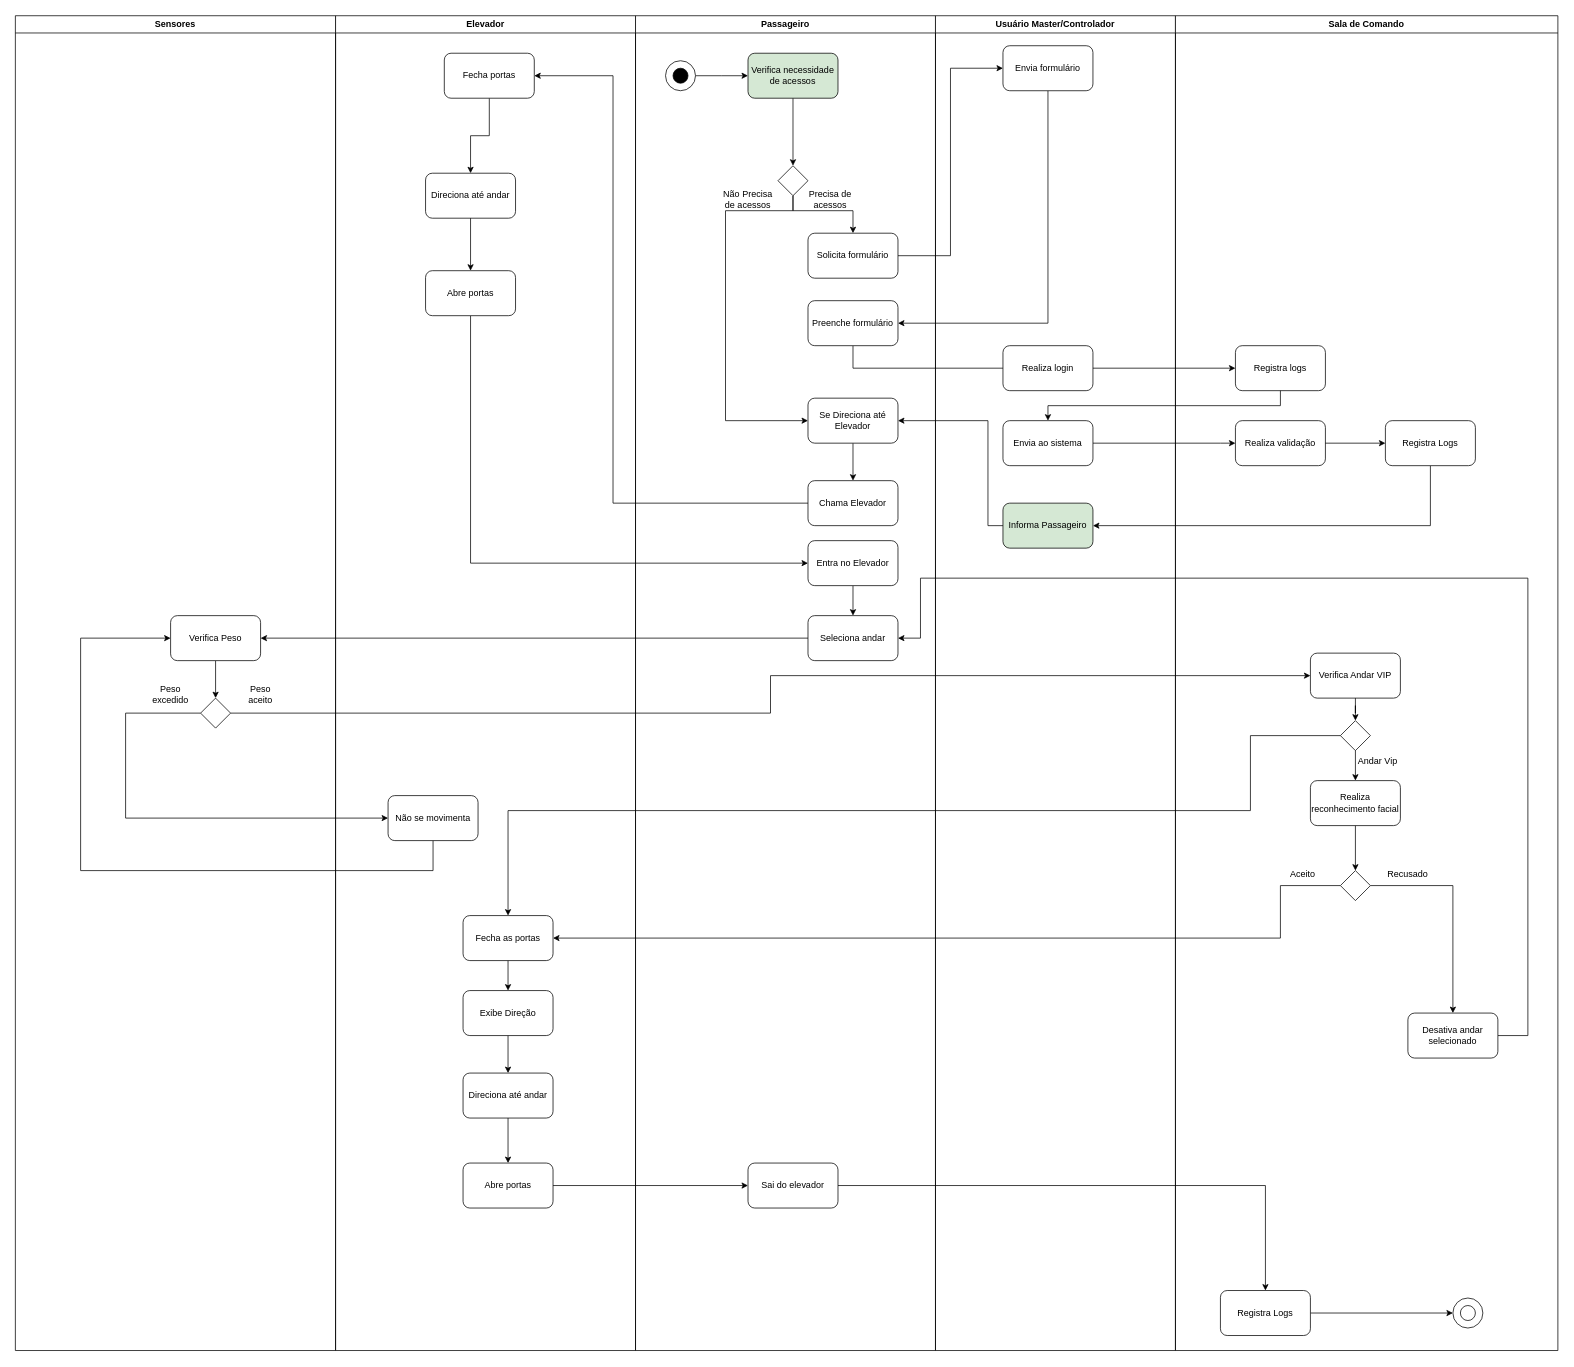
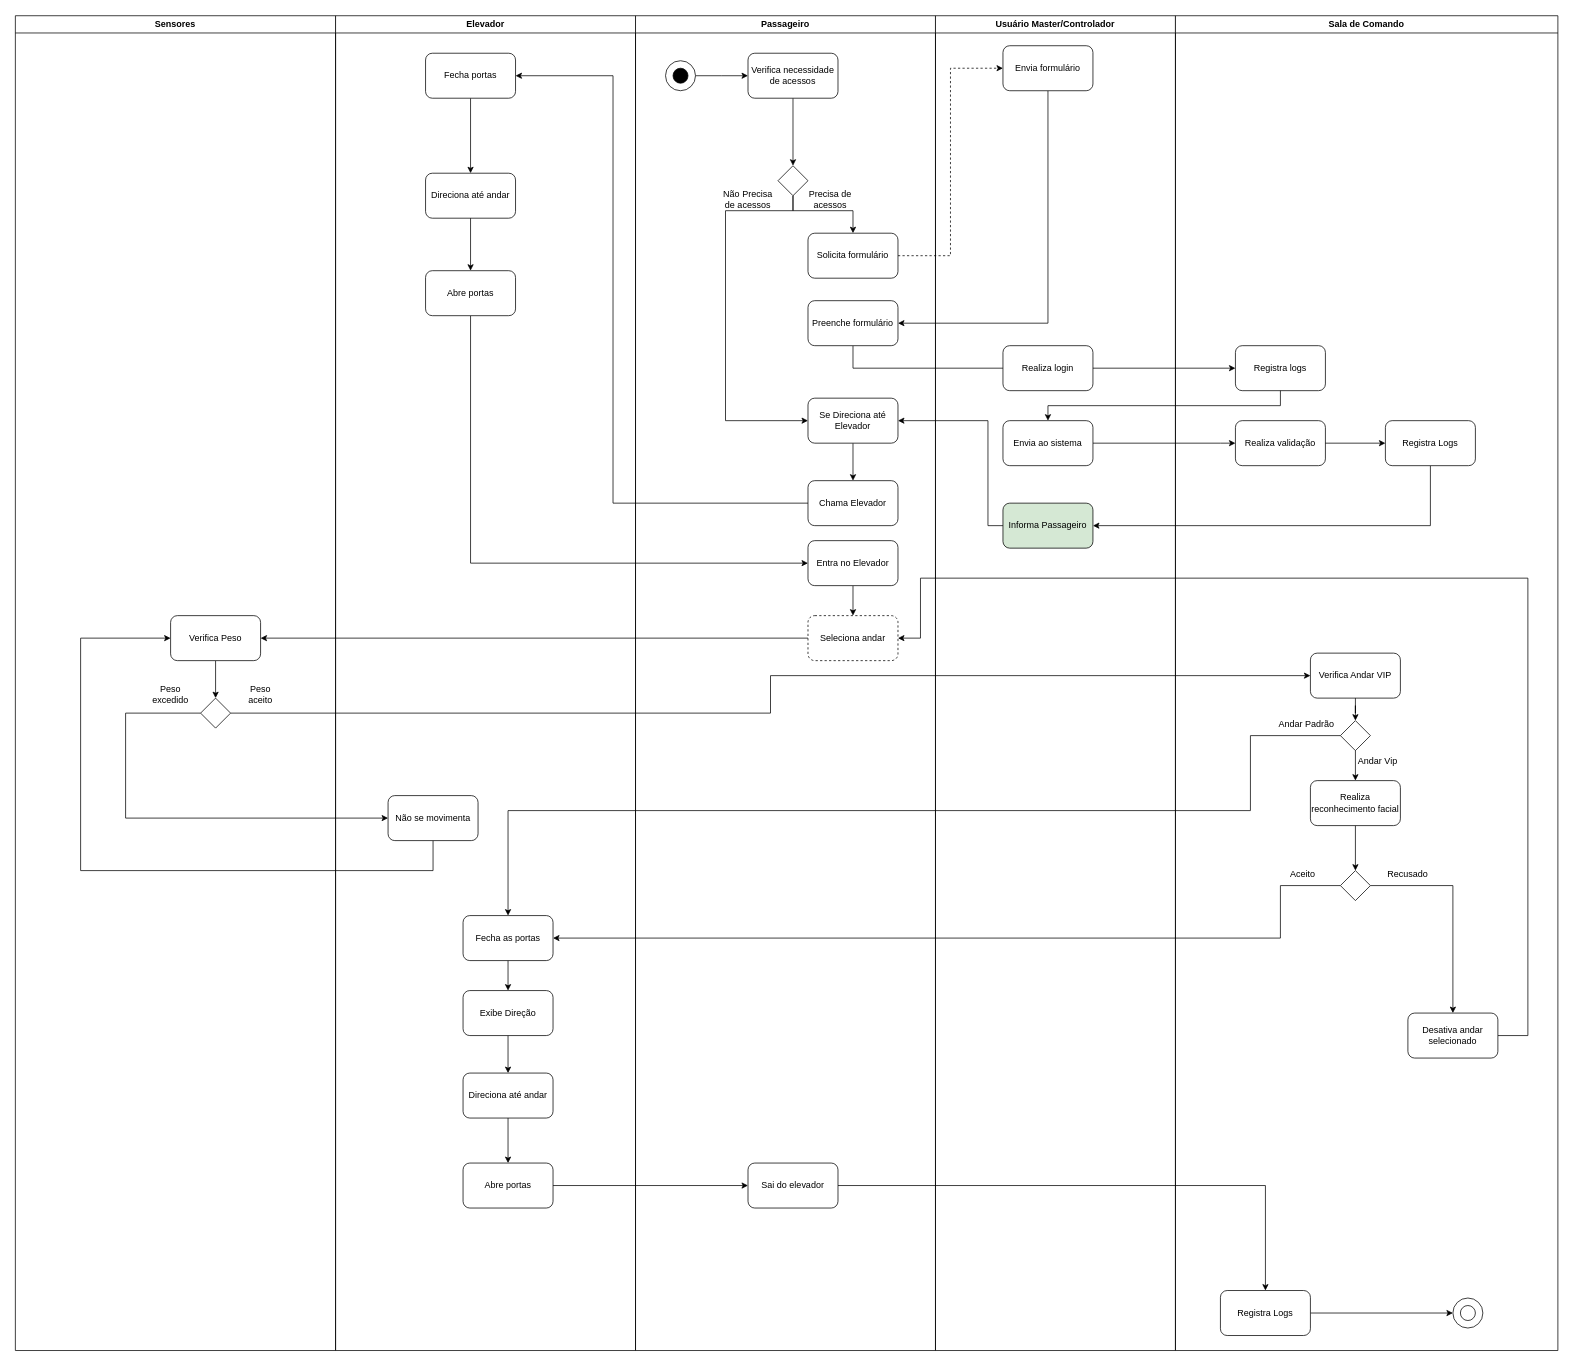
(489, 75) -> (471, 75)
(793, 75) -> (793, 75)
(951, 164) -> (951, 164)
(853, 638) -> (853, 638)
none -> (1307, 724)
